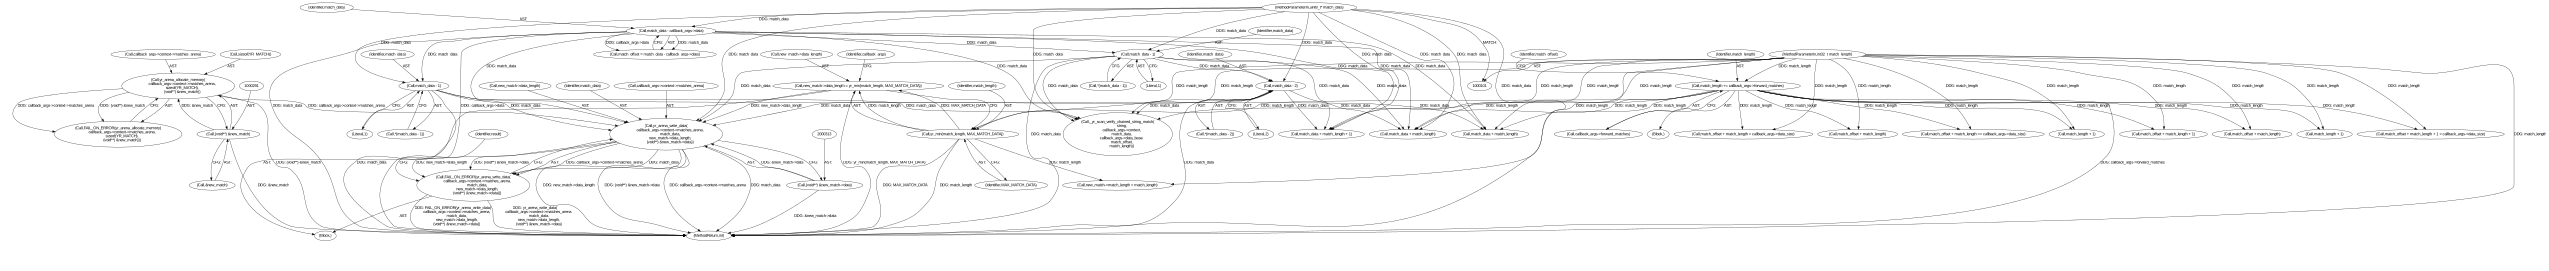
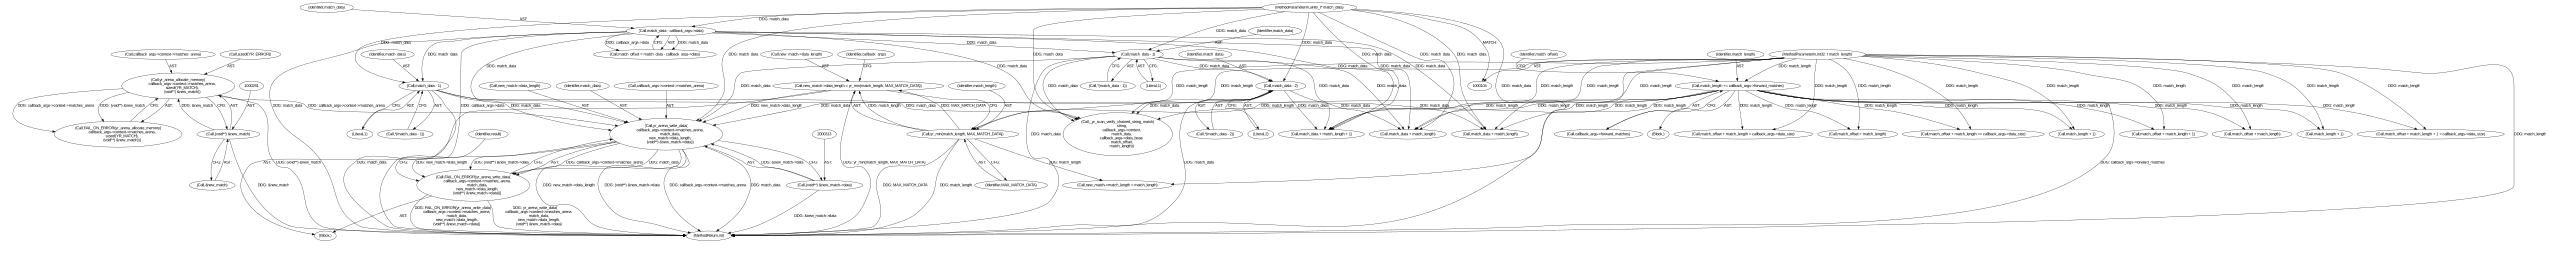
(250, 54) -> (250, 54)
(1480, 86) -> (1480, 86)
none -> (1524, 107)
